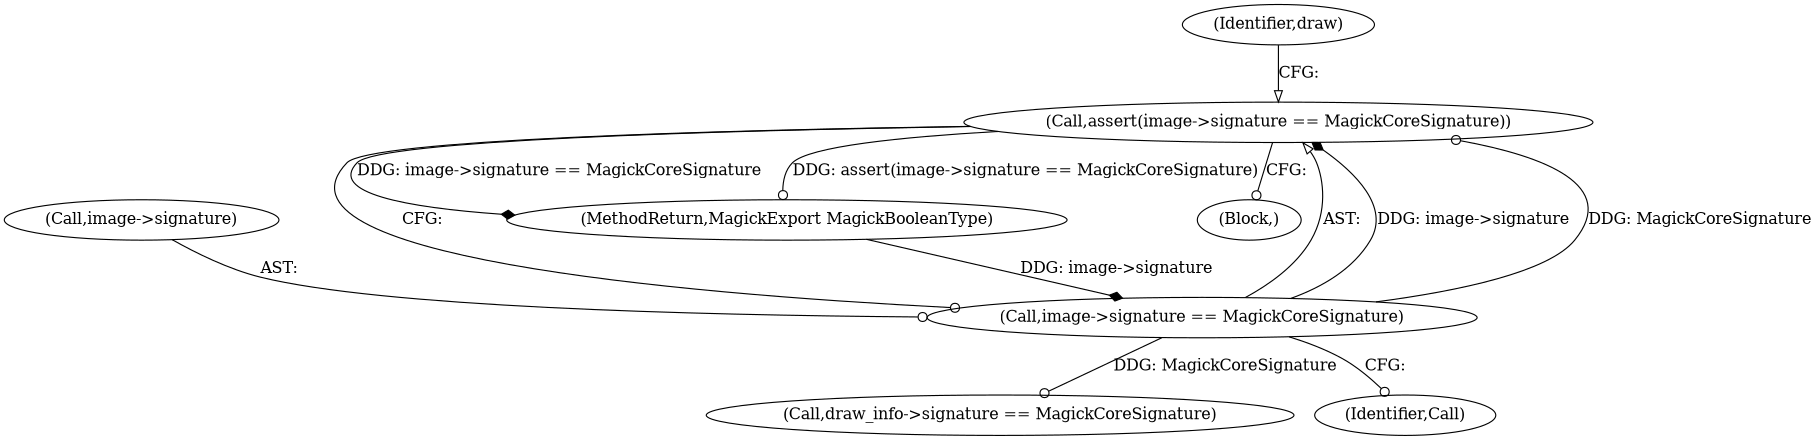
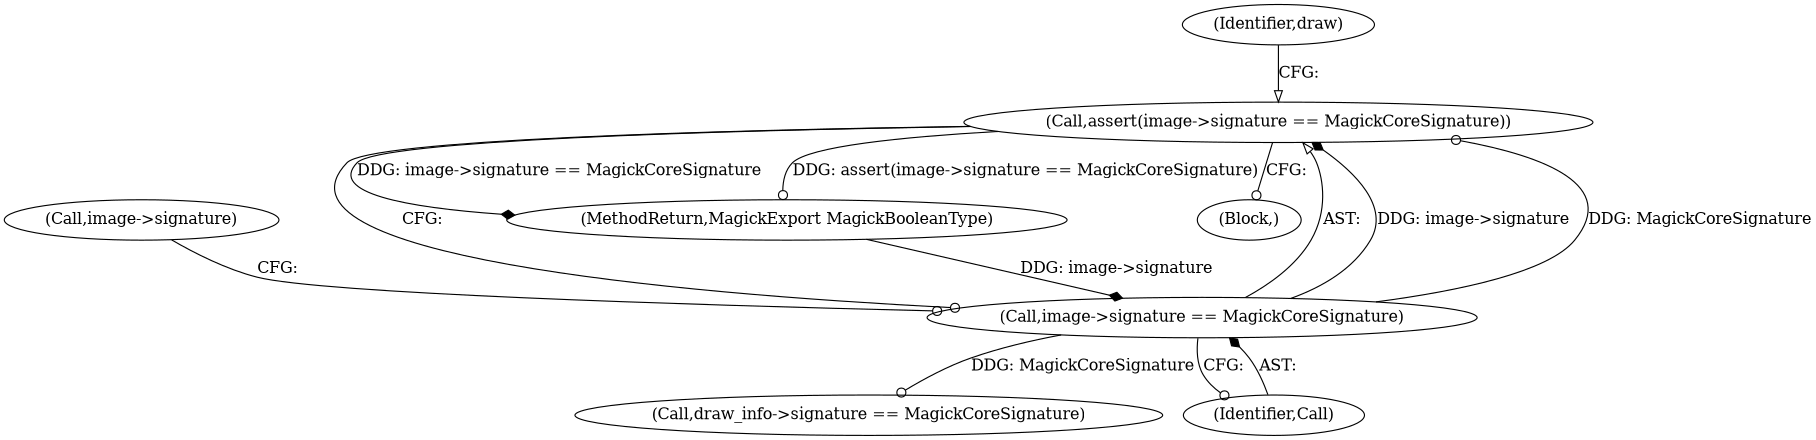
(282, 269) -> (280, 269)
none -> (1257, 369)
